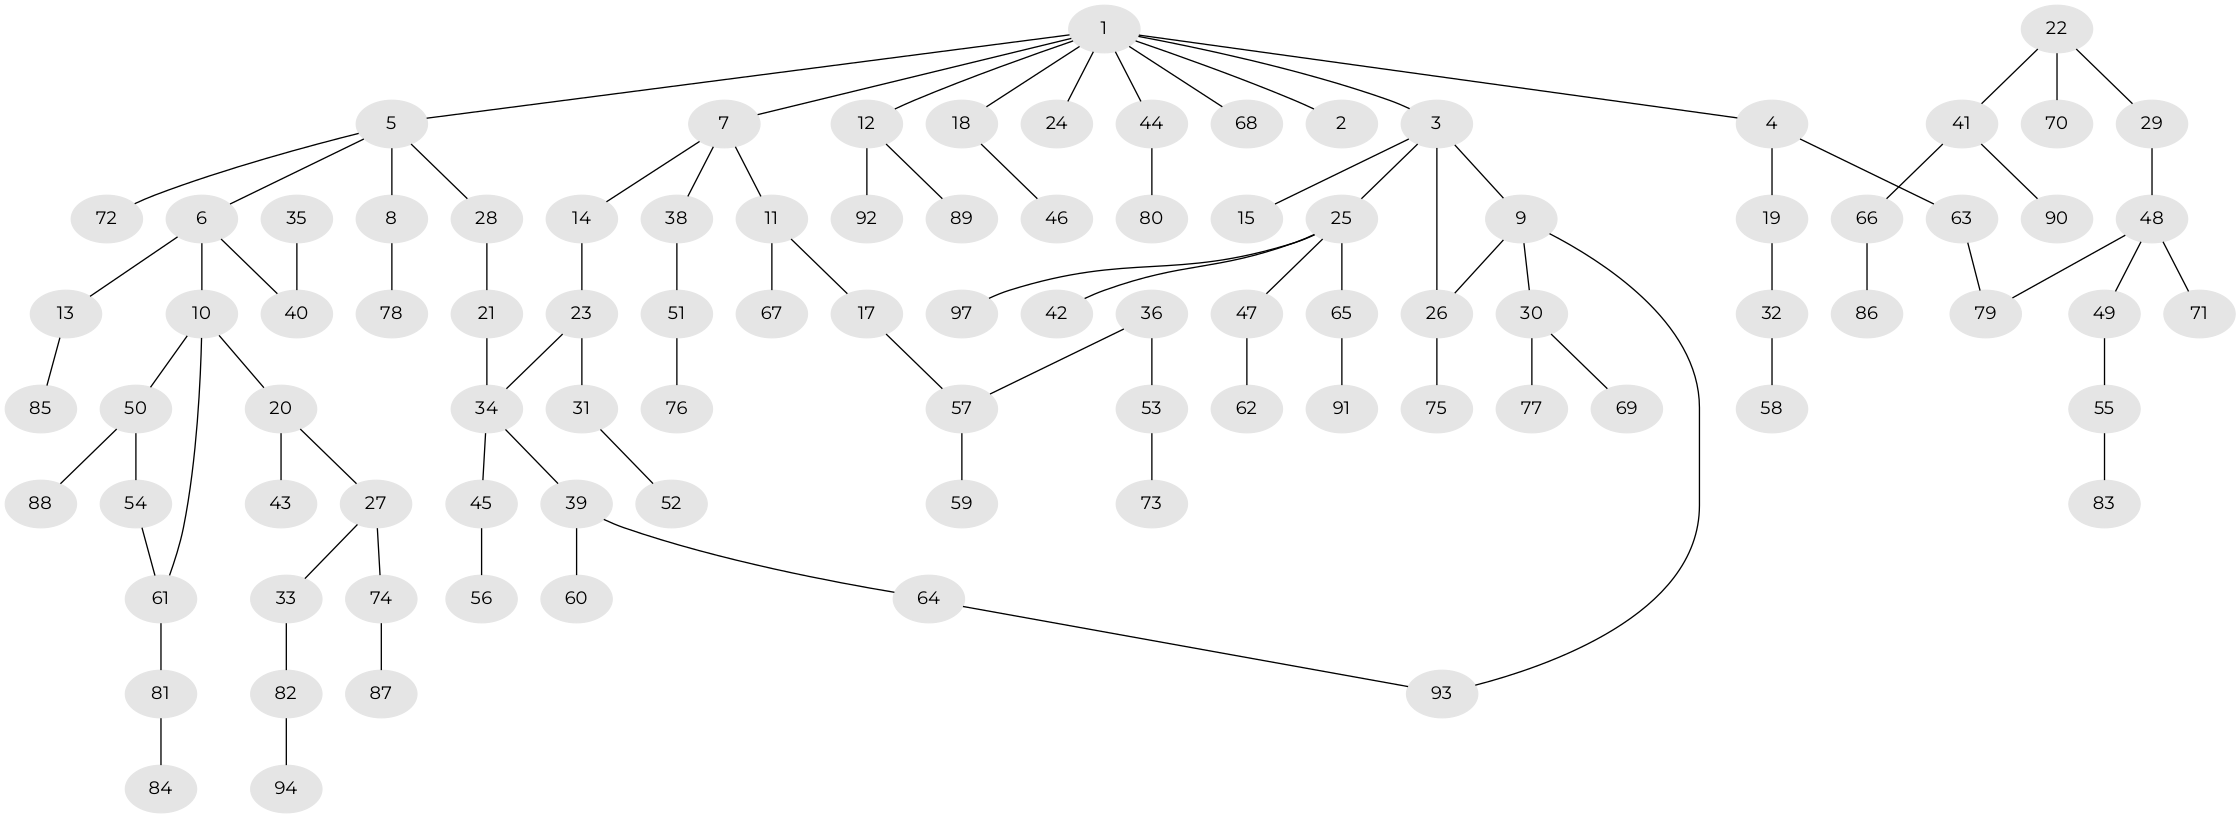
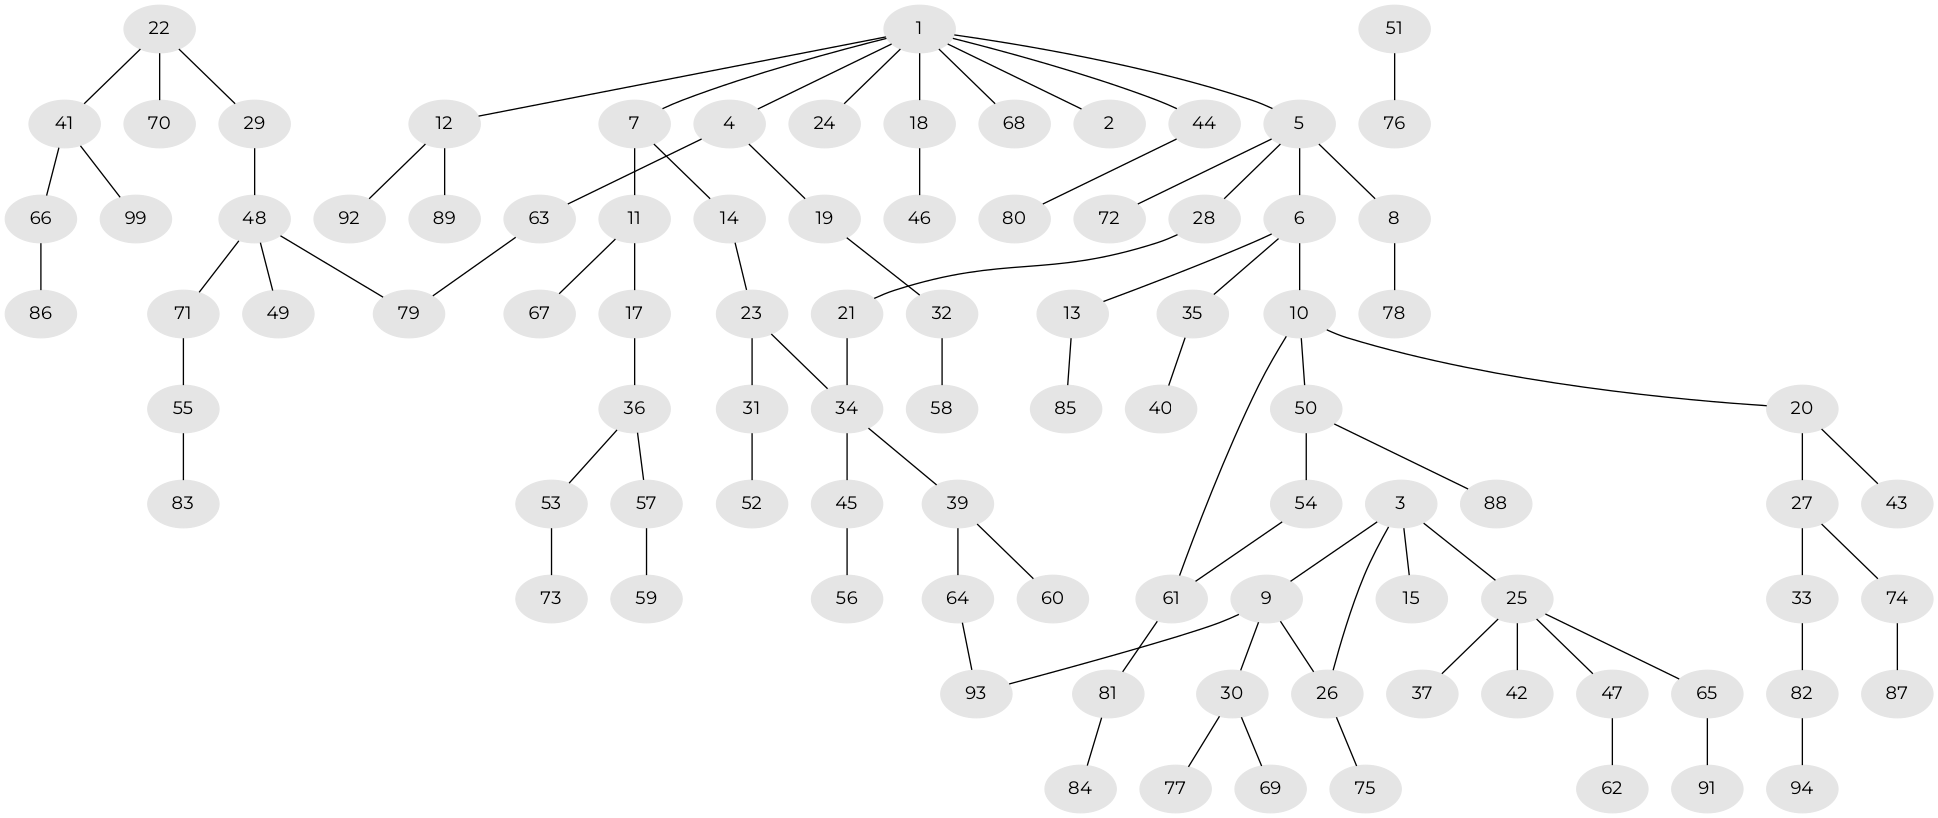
(1276, 67) -> none
(677, 219) -> none
(2057, 219) -> (136, 219)
(249, 266) -> (1246, 267)
(962, 314) -> (1422, 694)
(914, 361) -> (635, 362)
(2105, 362) -> (183, 362)
